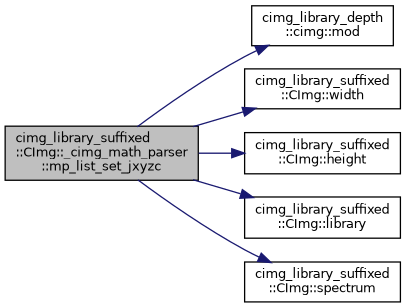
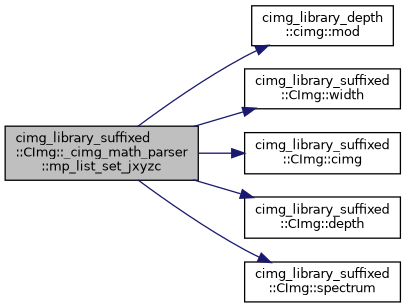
(323, 153) -> (323, 153)
(323, 218) -> (323, 218)
